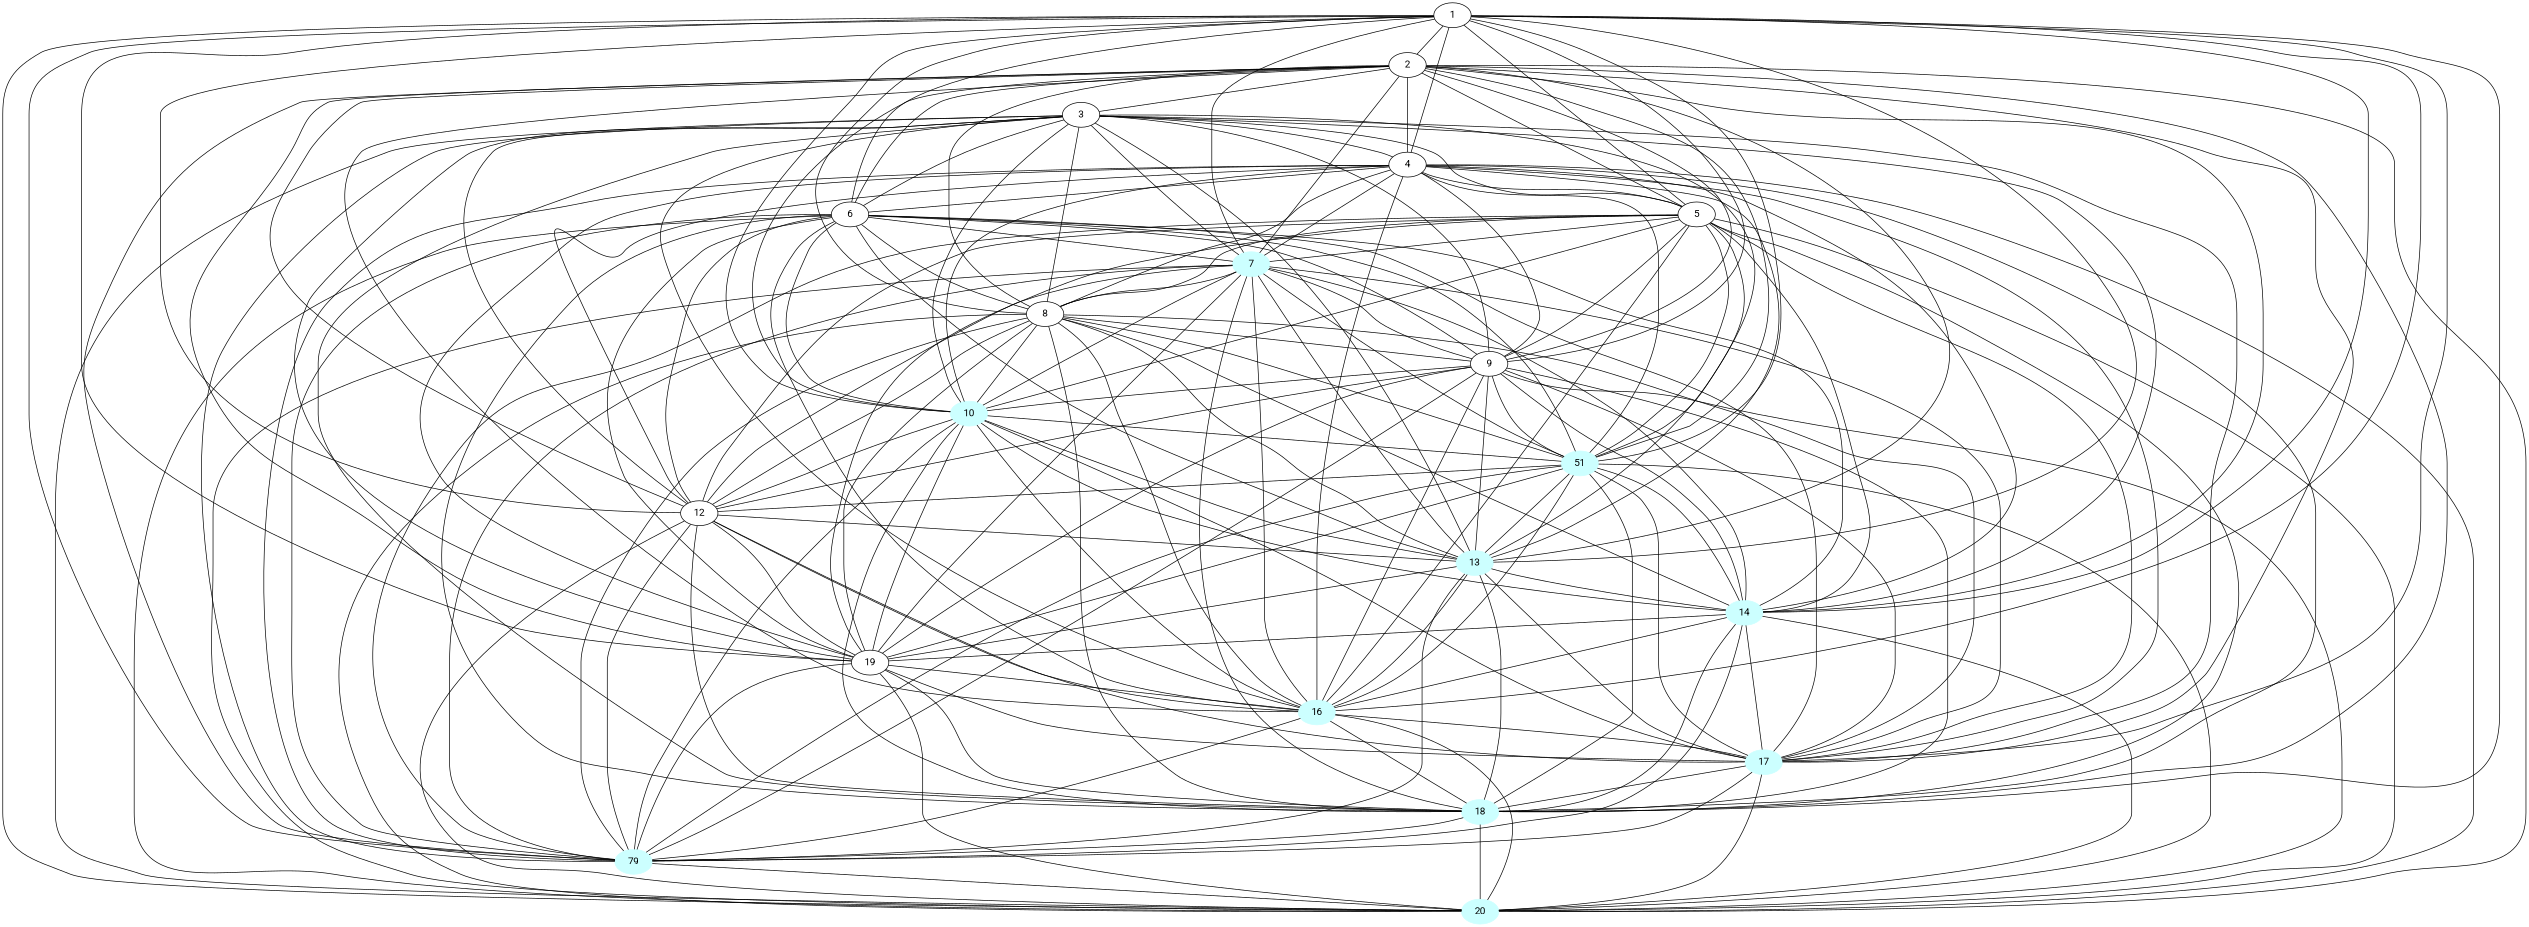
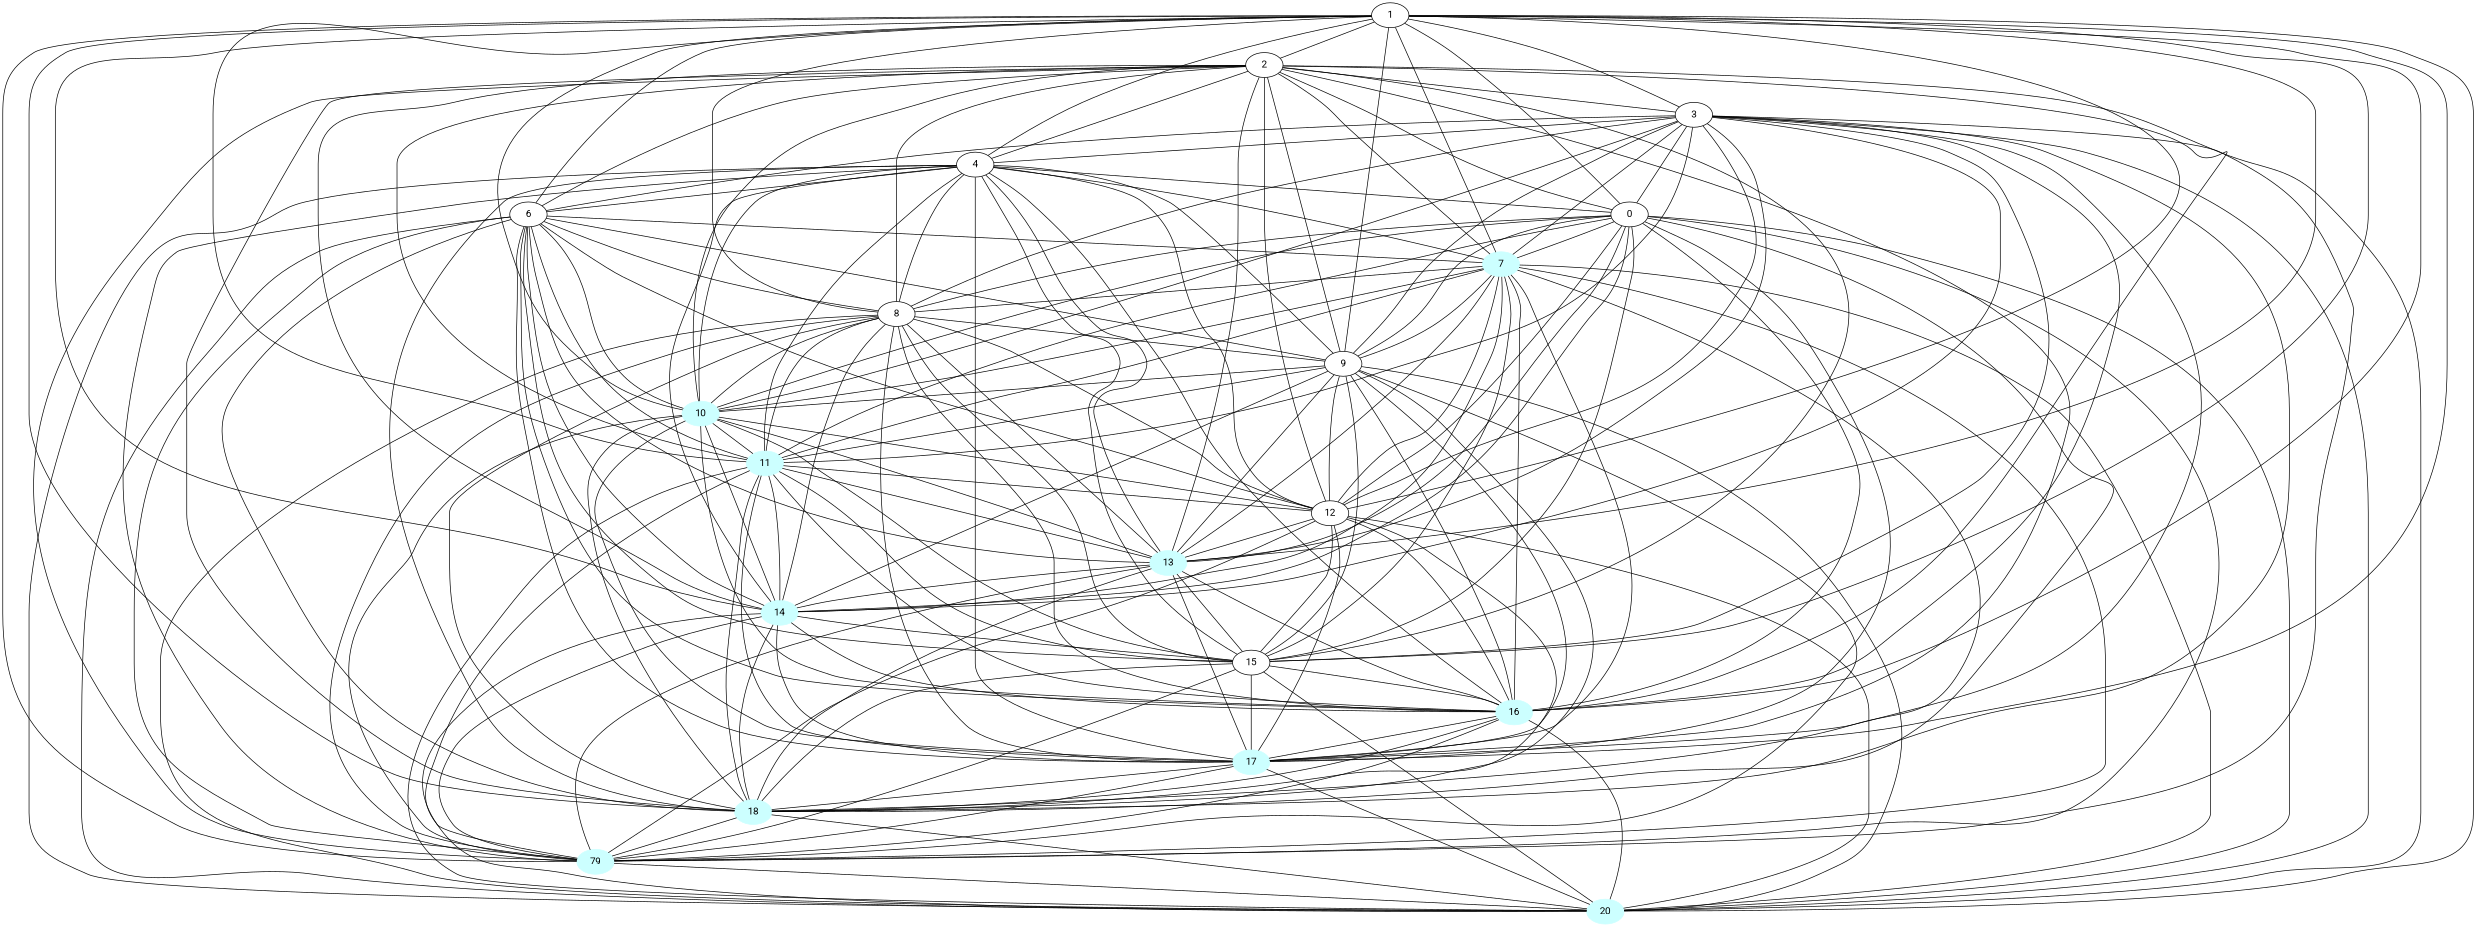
none -> (1547, 52)
(1697, 214) -> (1630, 214)
(1580, 463) -> (765, 463)
(870, 663) -> (1251, 663)
